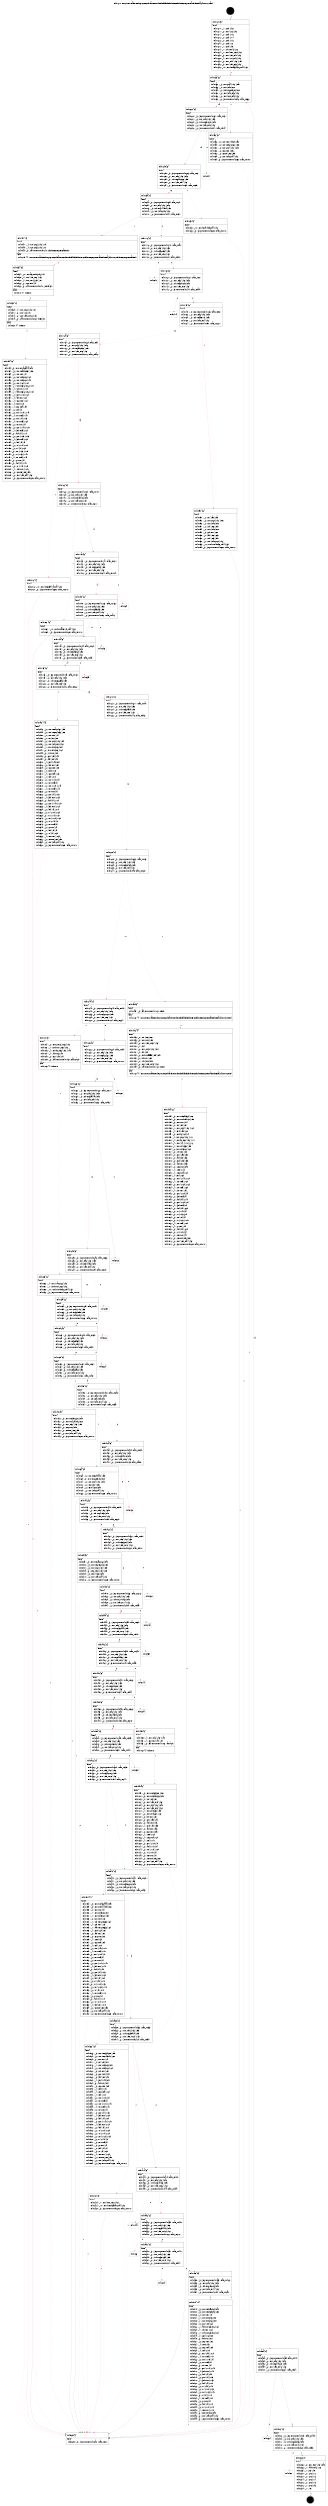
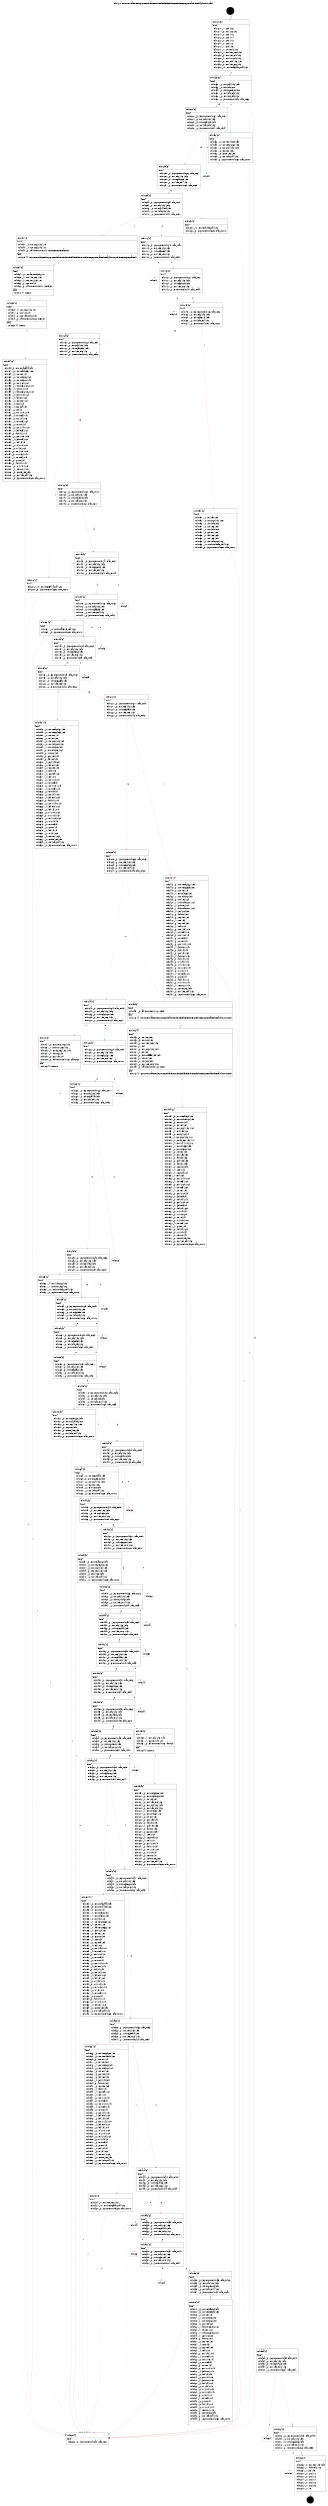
none -> (186, 937)
